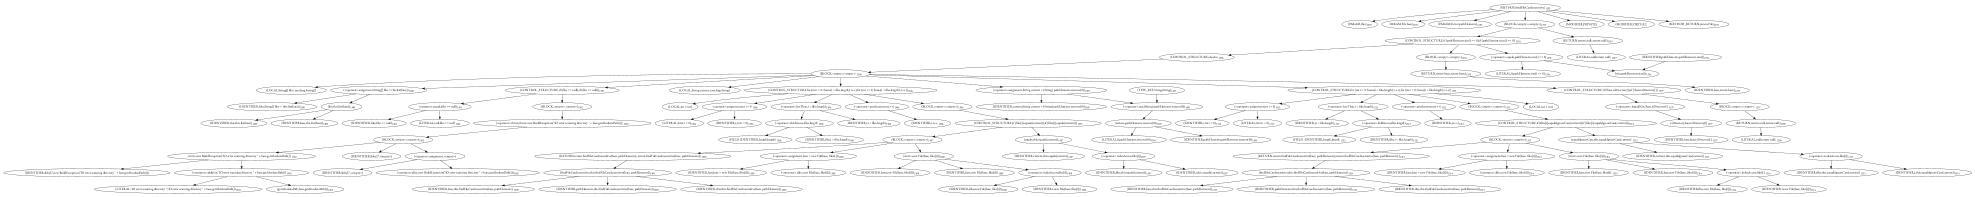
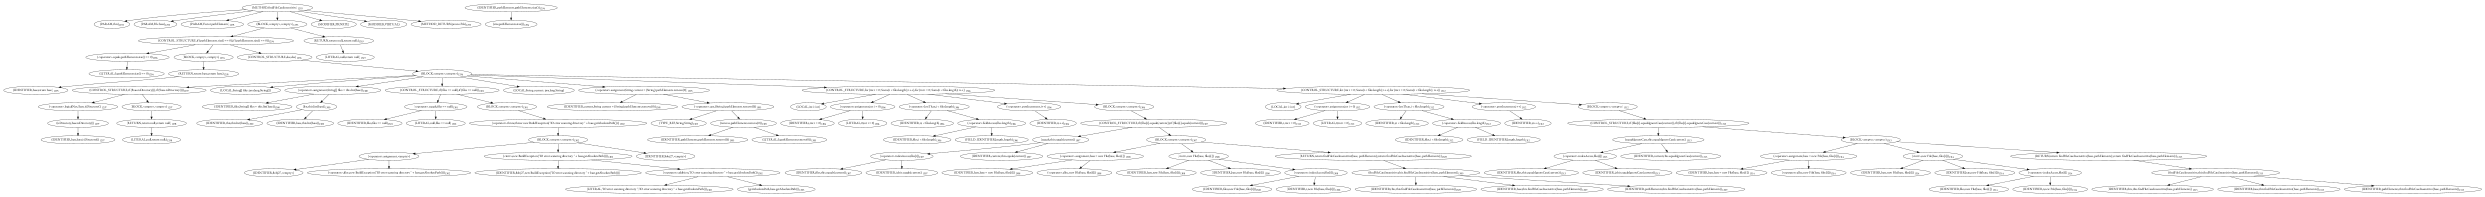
(1578, 66) -> none
(1157, 97) -> (704, 115)
